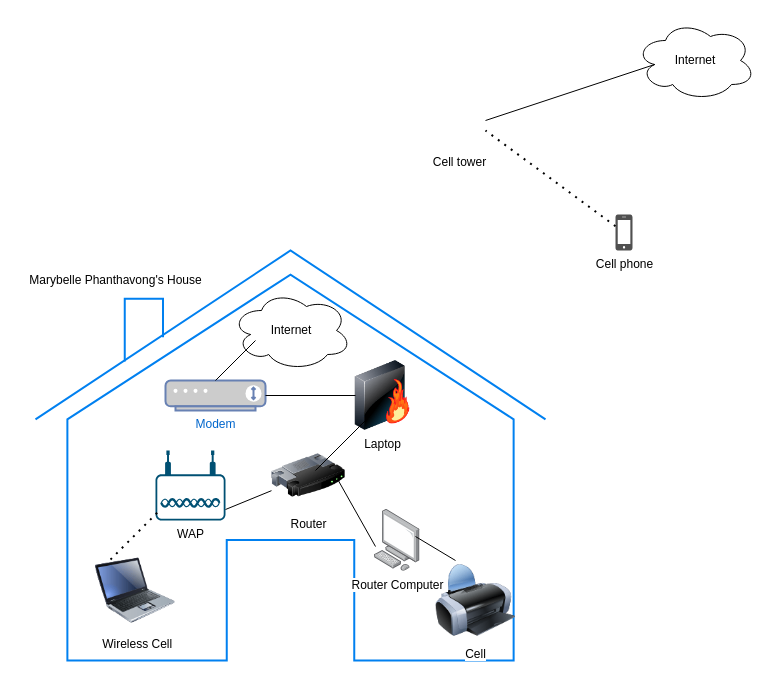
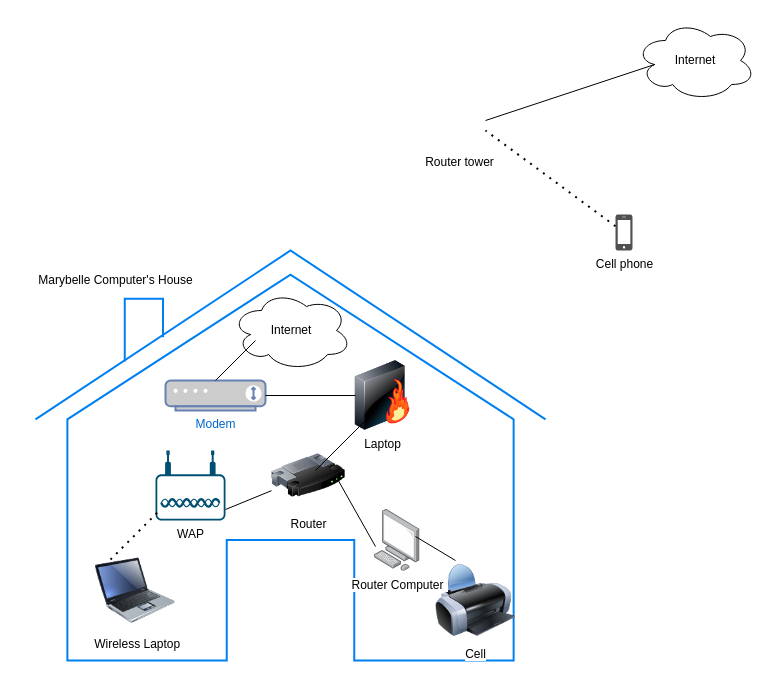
(460, 163) -> (460, 163)
(116, 281) -> (116, 281)
(136, 645) -> (136, 645)
